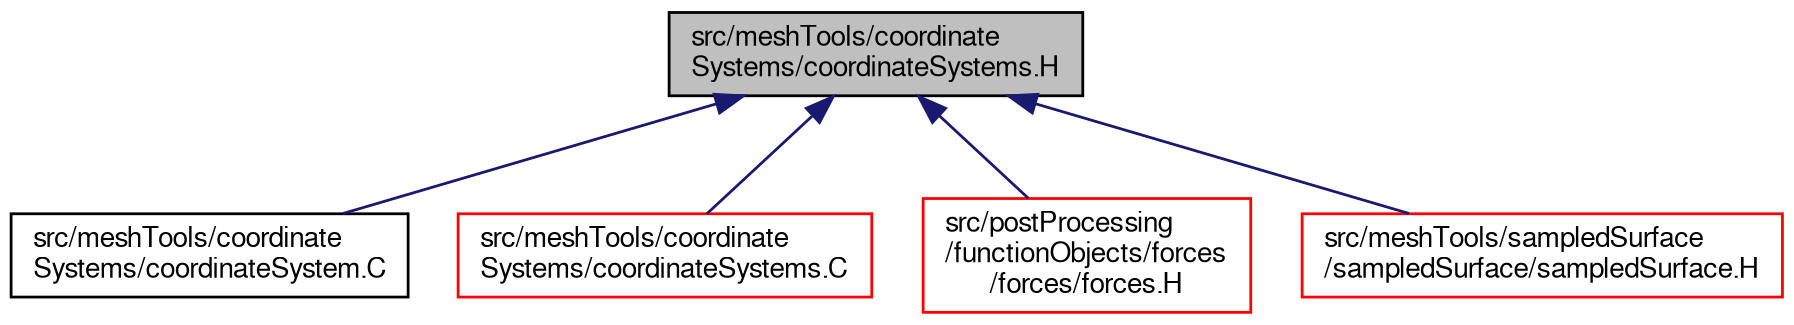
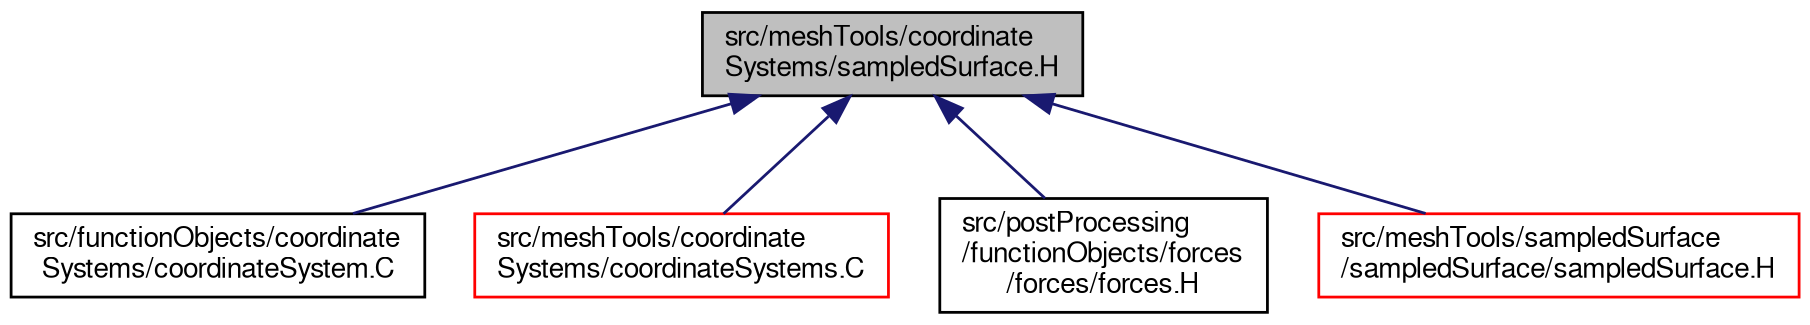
(876, 54) -> (893, 54)
(210, 255) -> (218, 255)
(1087, 255) -> (1104, 255)
